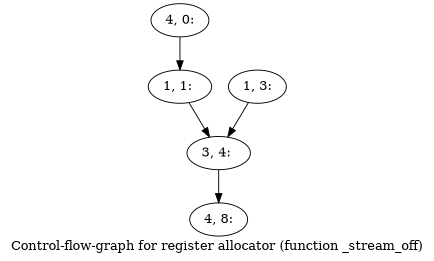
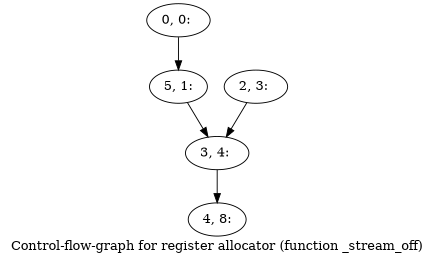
(180, 20) -> (178, 20)
(180, 87) -> (178, 87)
(257, 87) -> (256, 87)
